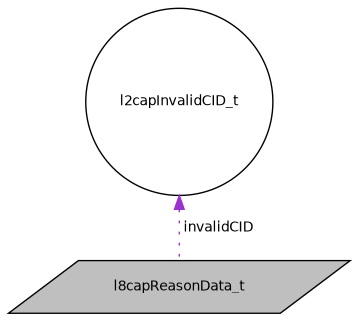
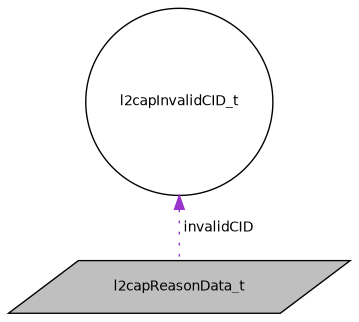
(179, 287) -> (179, 287)
